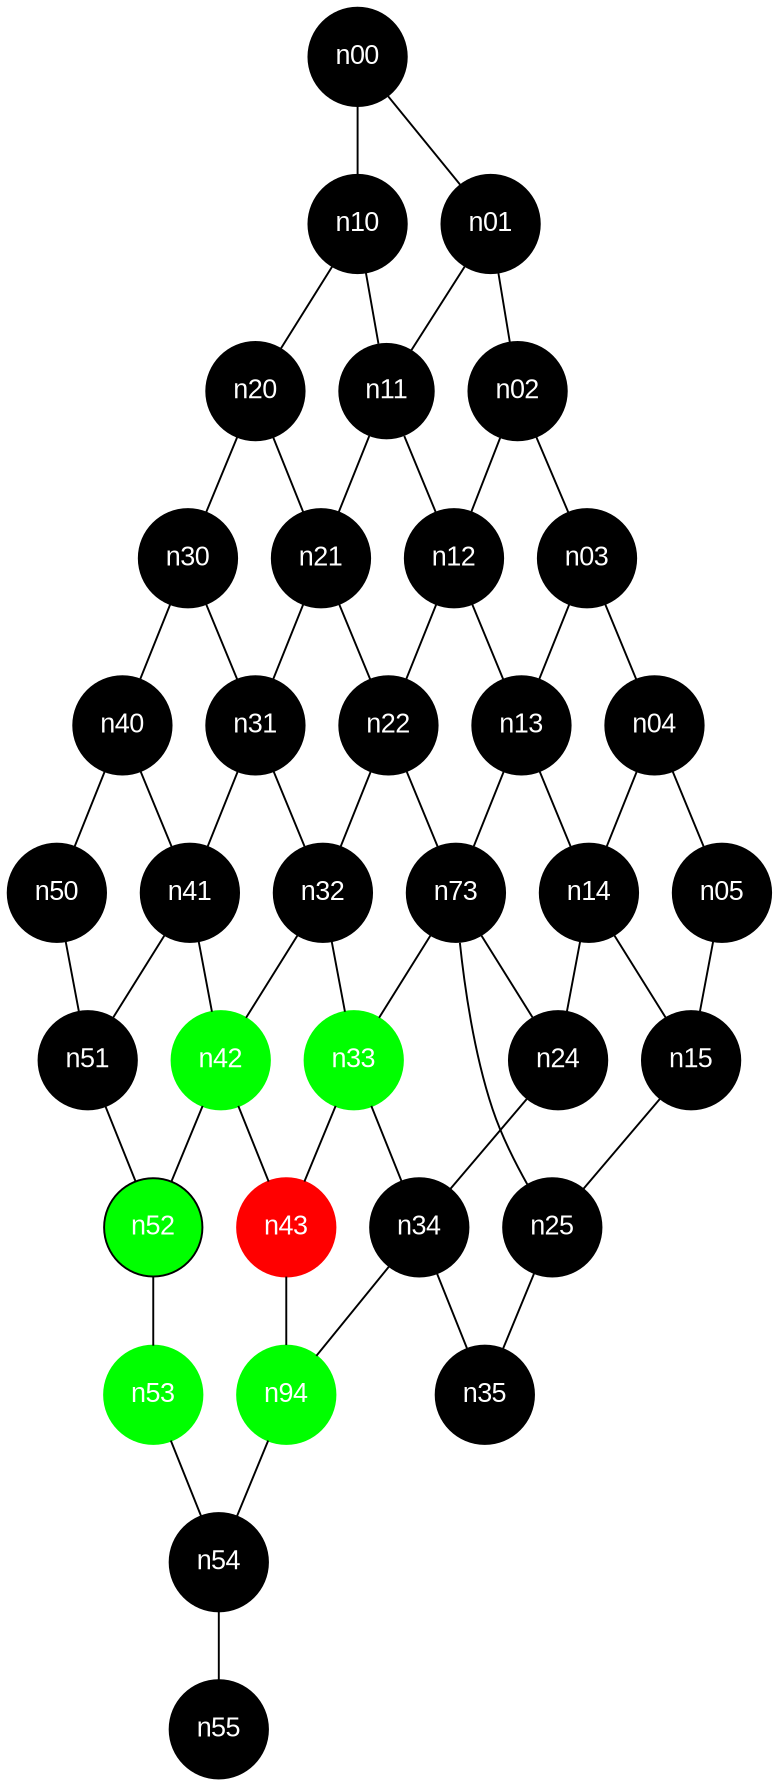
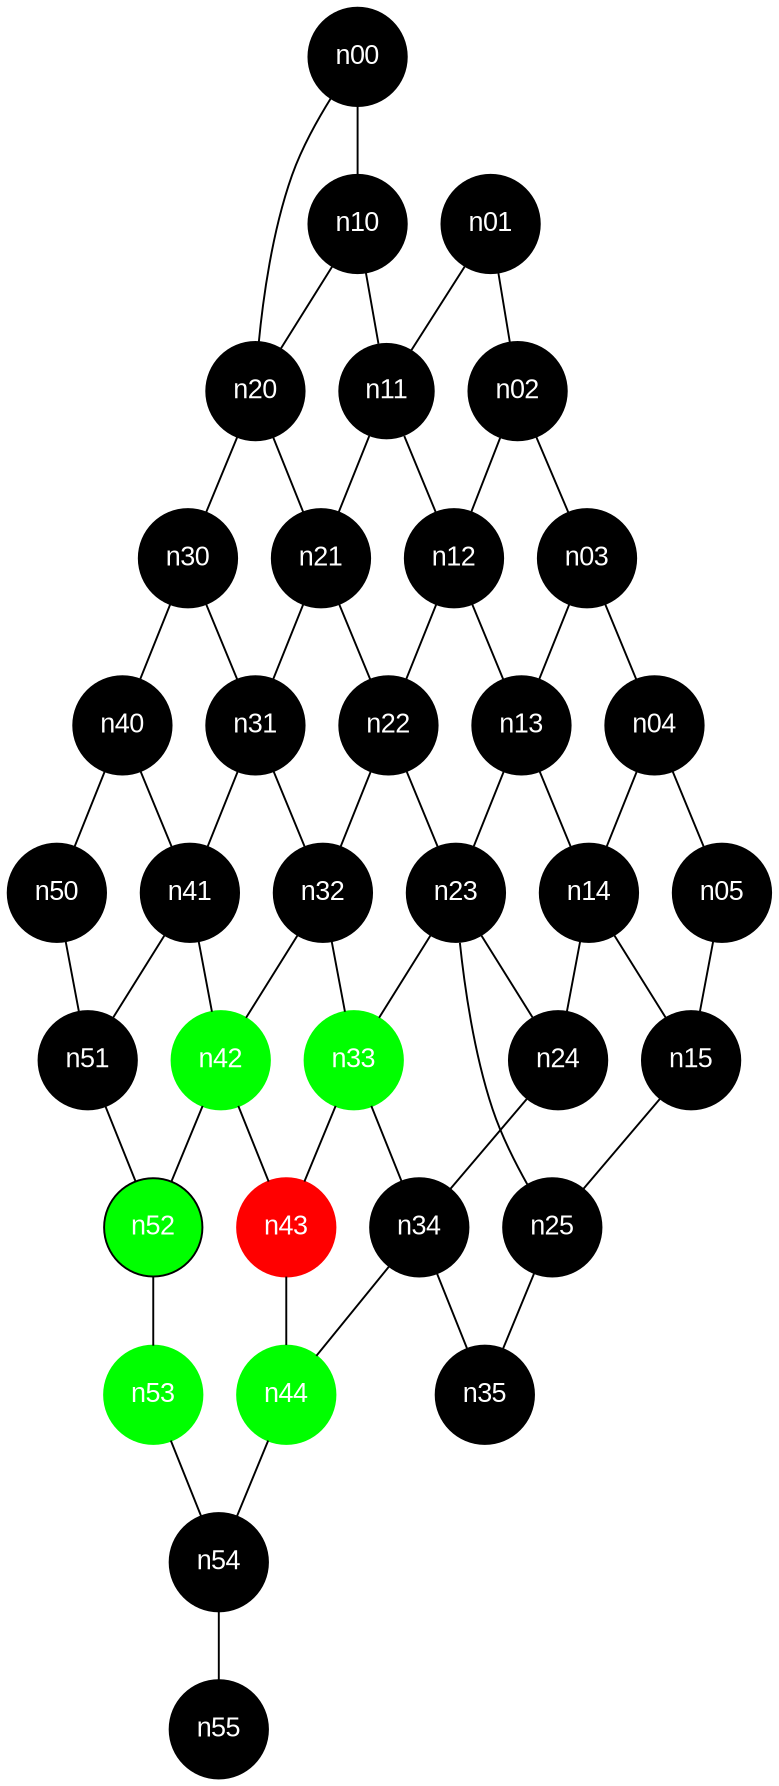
(424, 141) -> (280, 215)
(456, 893) -> (456, 893)
(286, 1395) -> (286, 1395)
